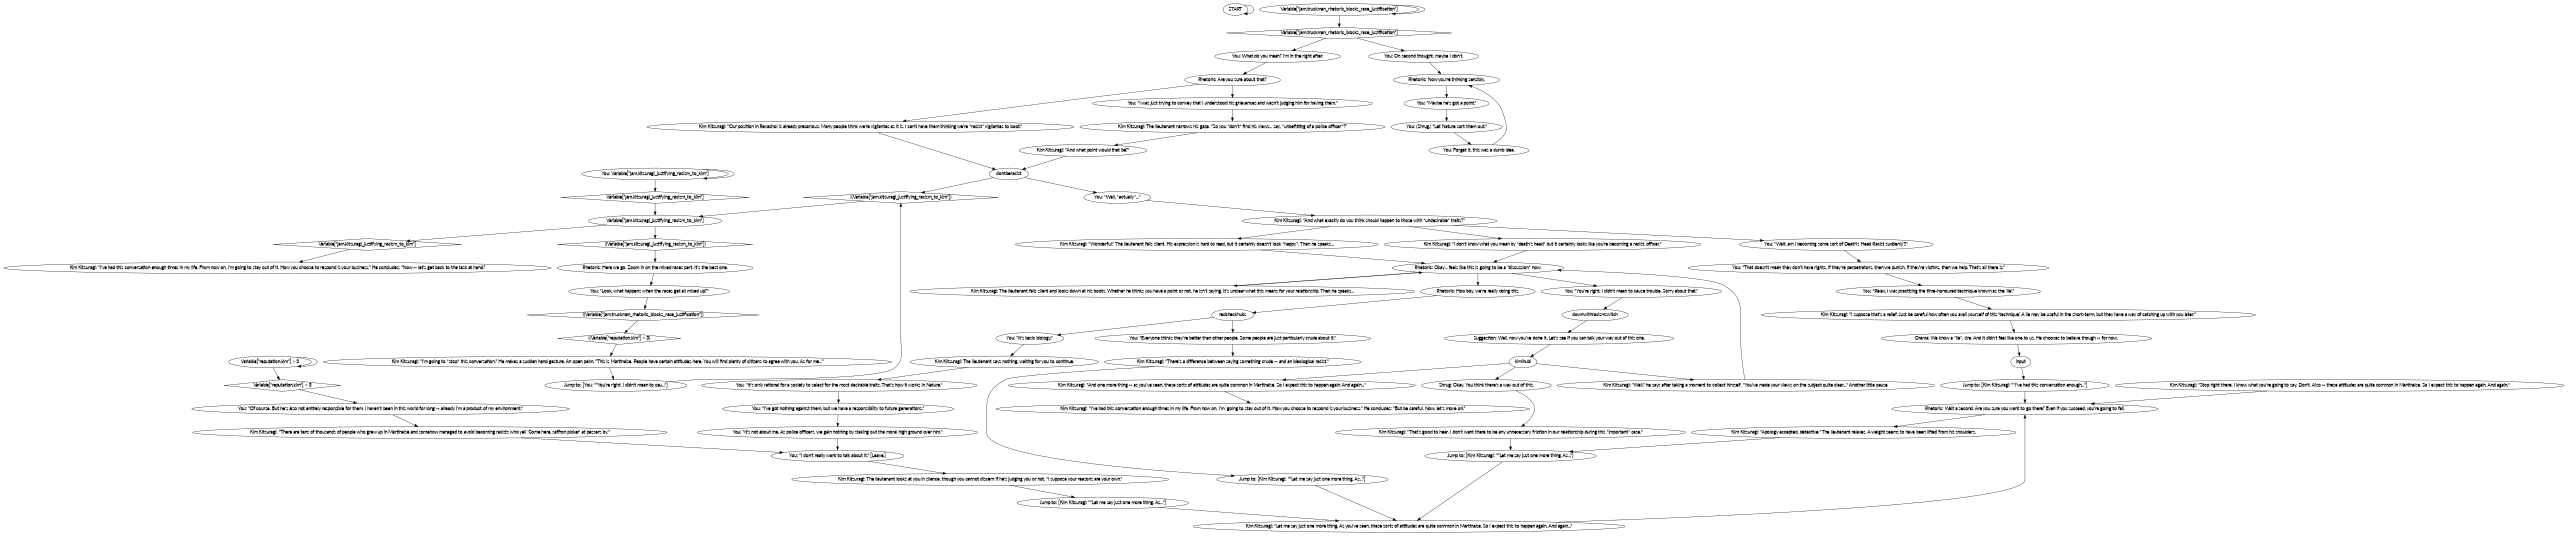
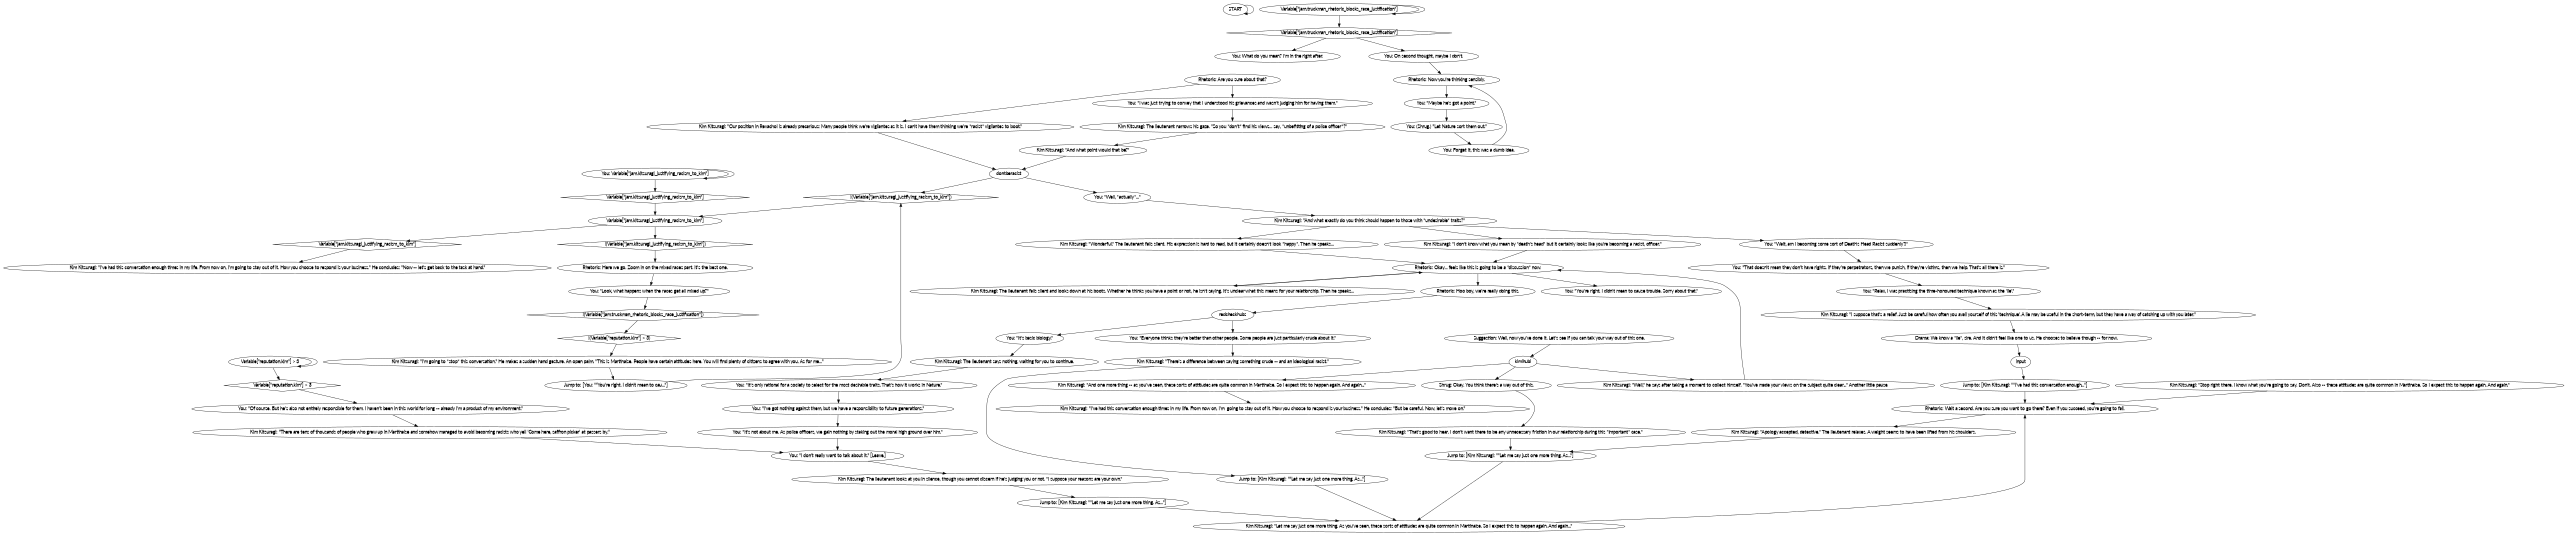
(1256, 67) -> none
(1595, 315) -> none
